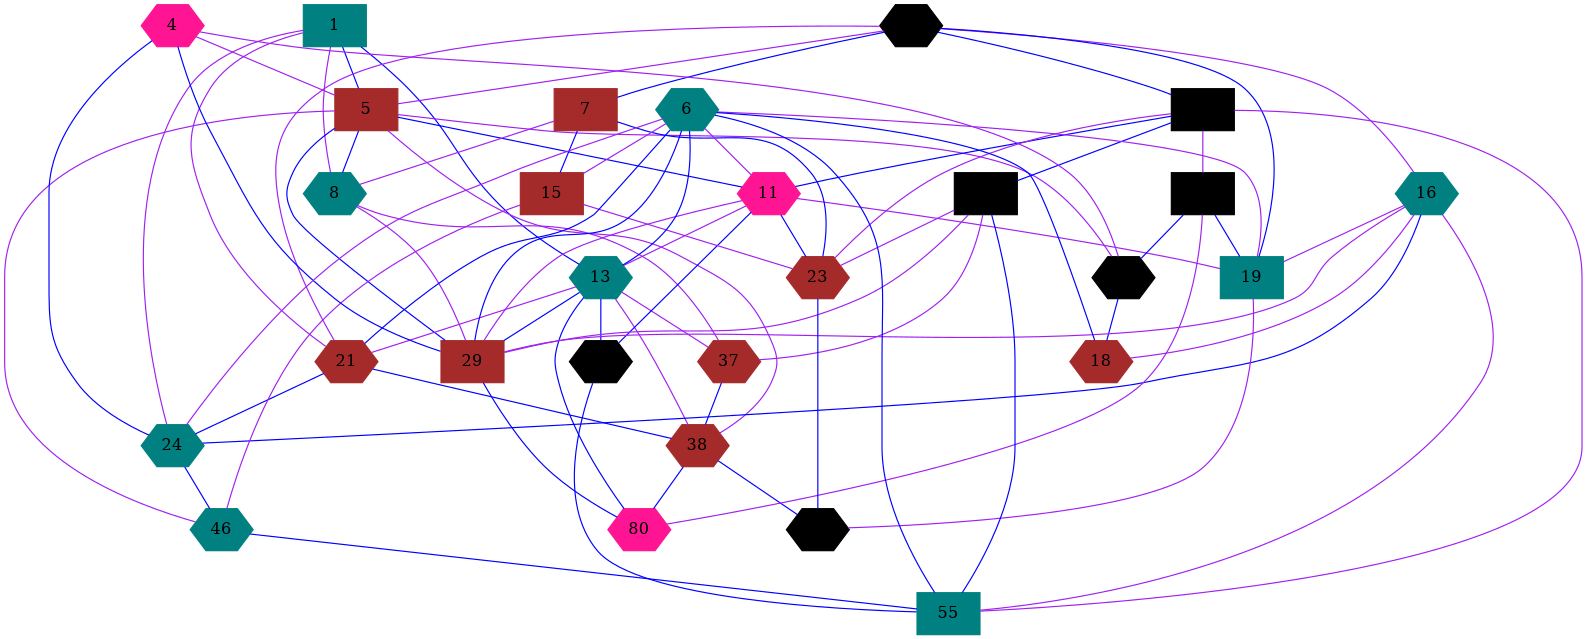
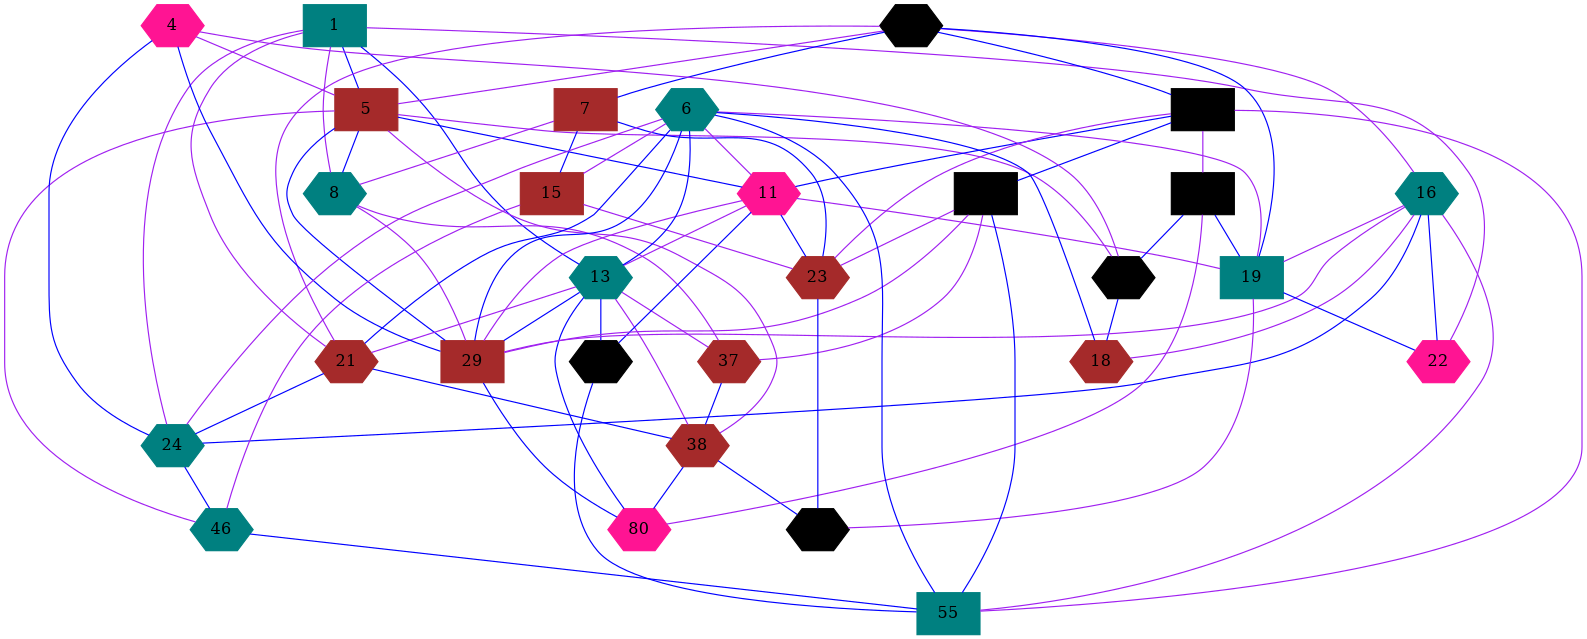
none -> (1438, 362)
